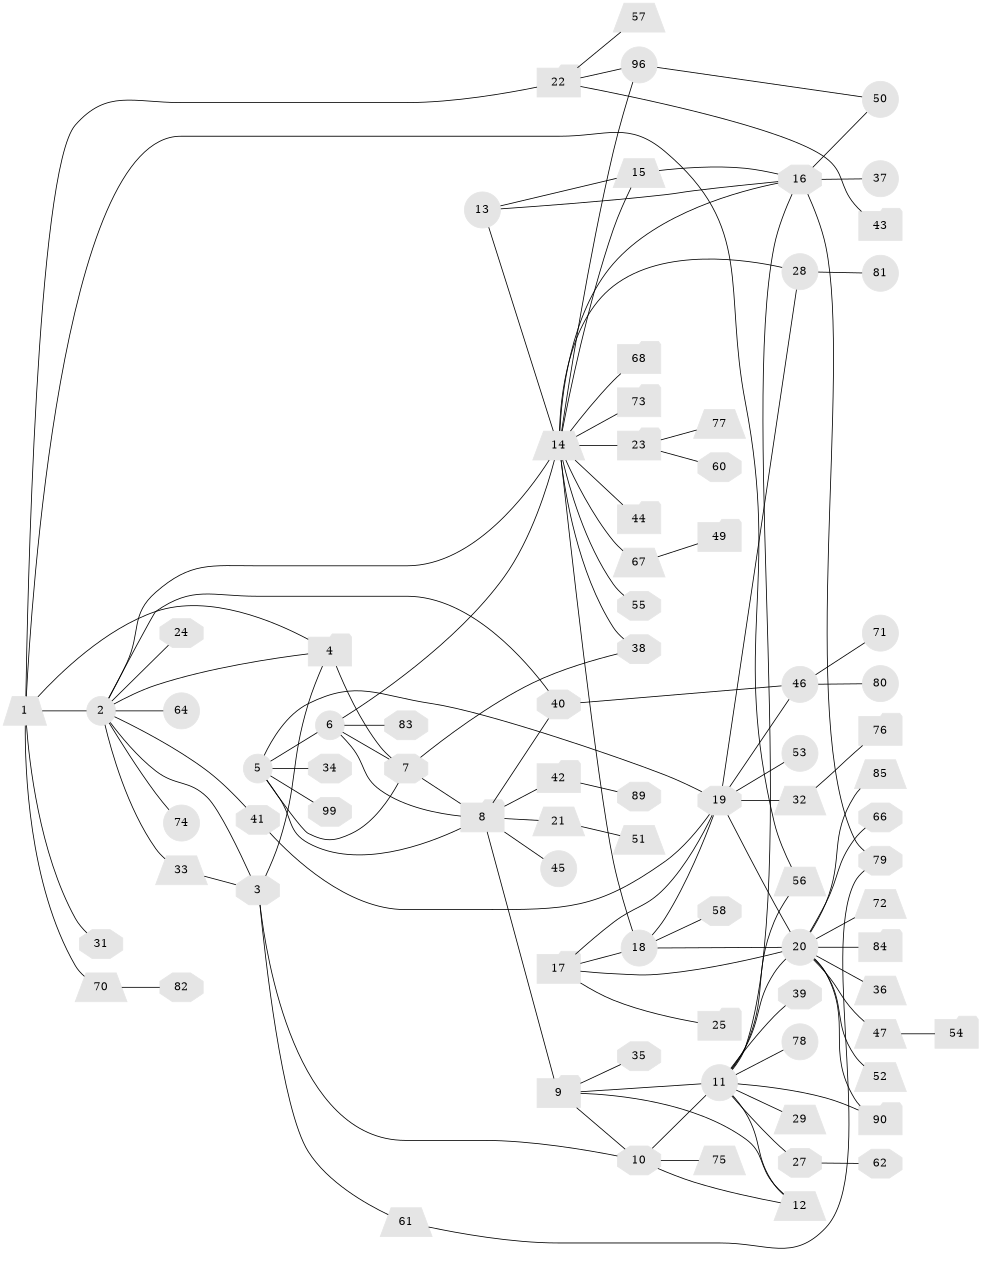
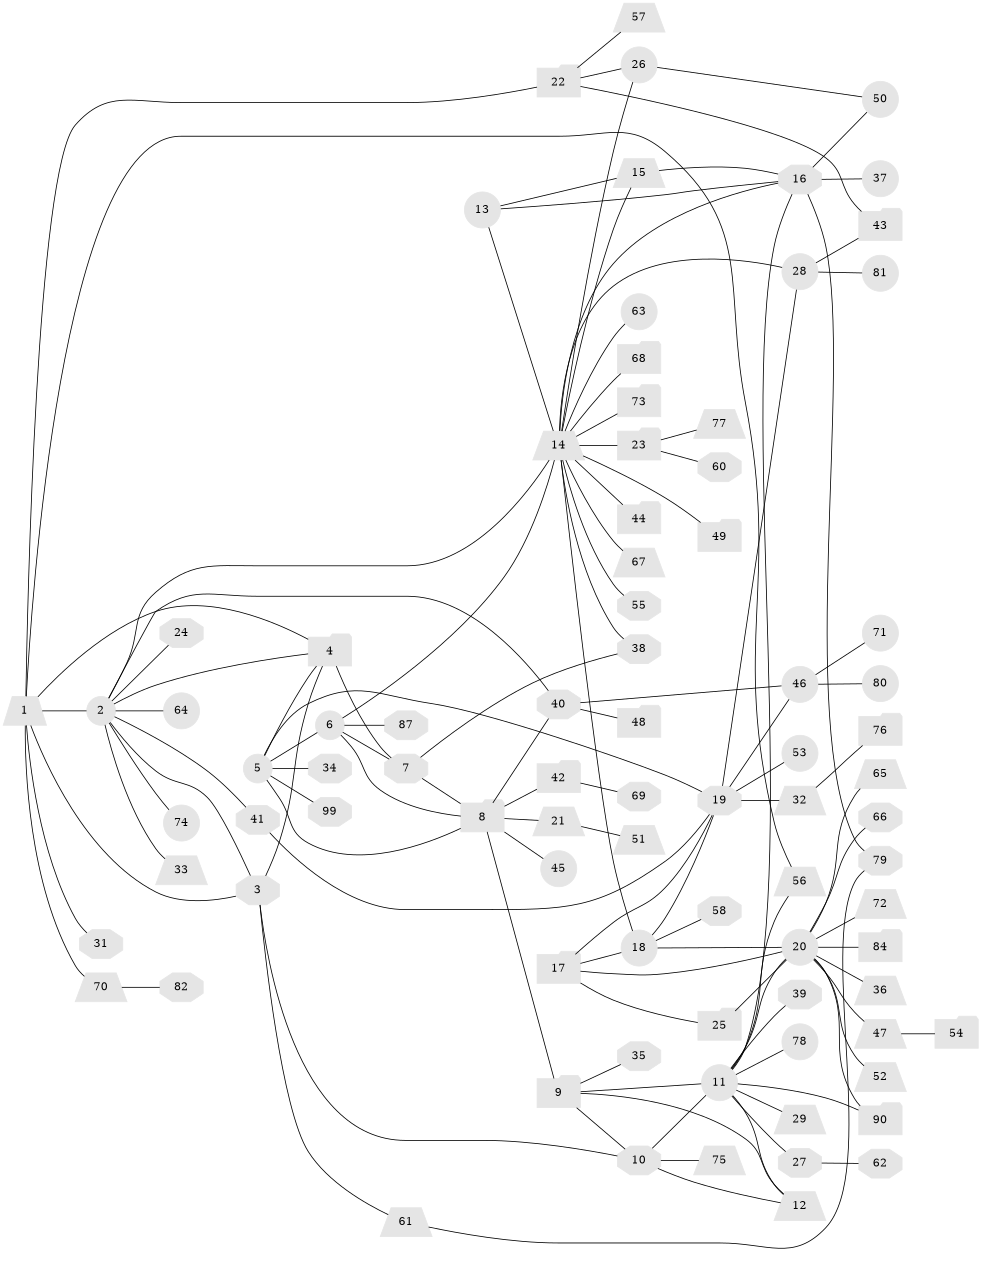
(639, 65) -> (639, 65)
none -> (837, 251)
none -> (639, 312)
(678, 550) -> (644, 486)
none -> (639, 723)
(406, 725) -> (406, 725)
(880, 774) -> (880, 774)
(639, 797) -> (639, 797)
(331, 840) -> (289, 710)
(758, 874) -> (751, 996)
(220, 880) -> (105, 852)
